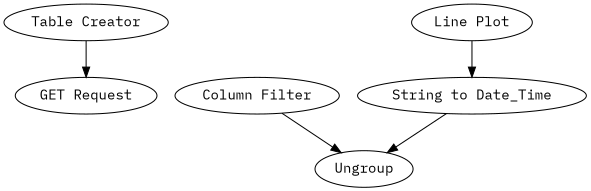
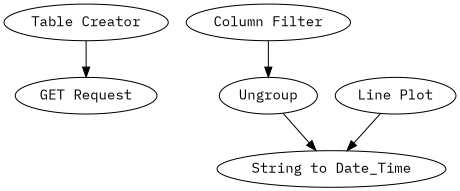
(421, 130) -> (296, 128)
